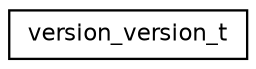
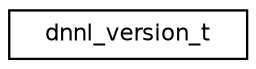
(128, 35) -> (128, 35)
